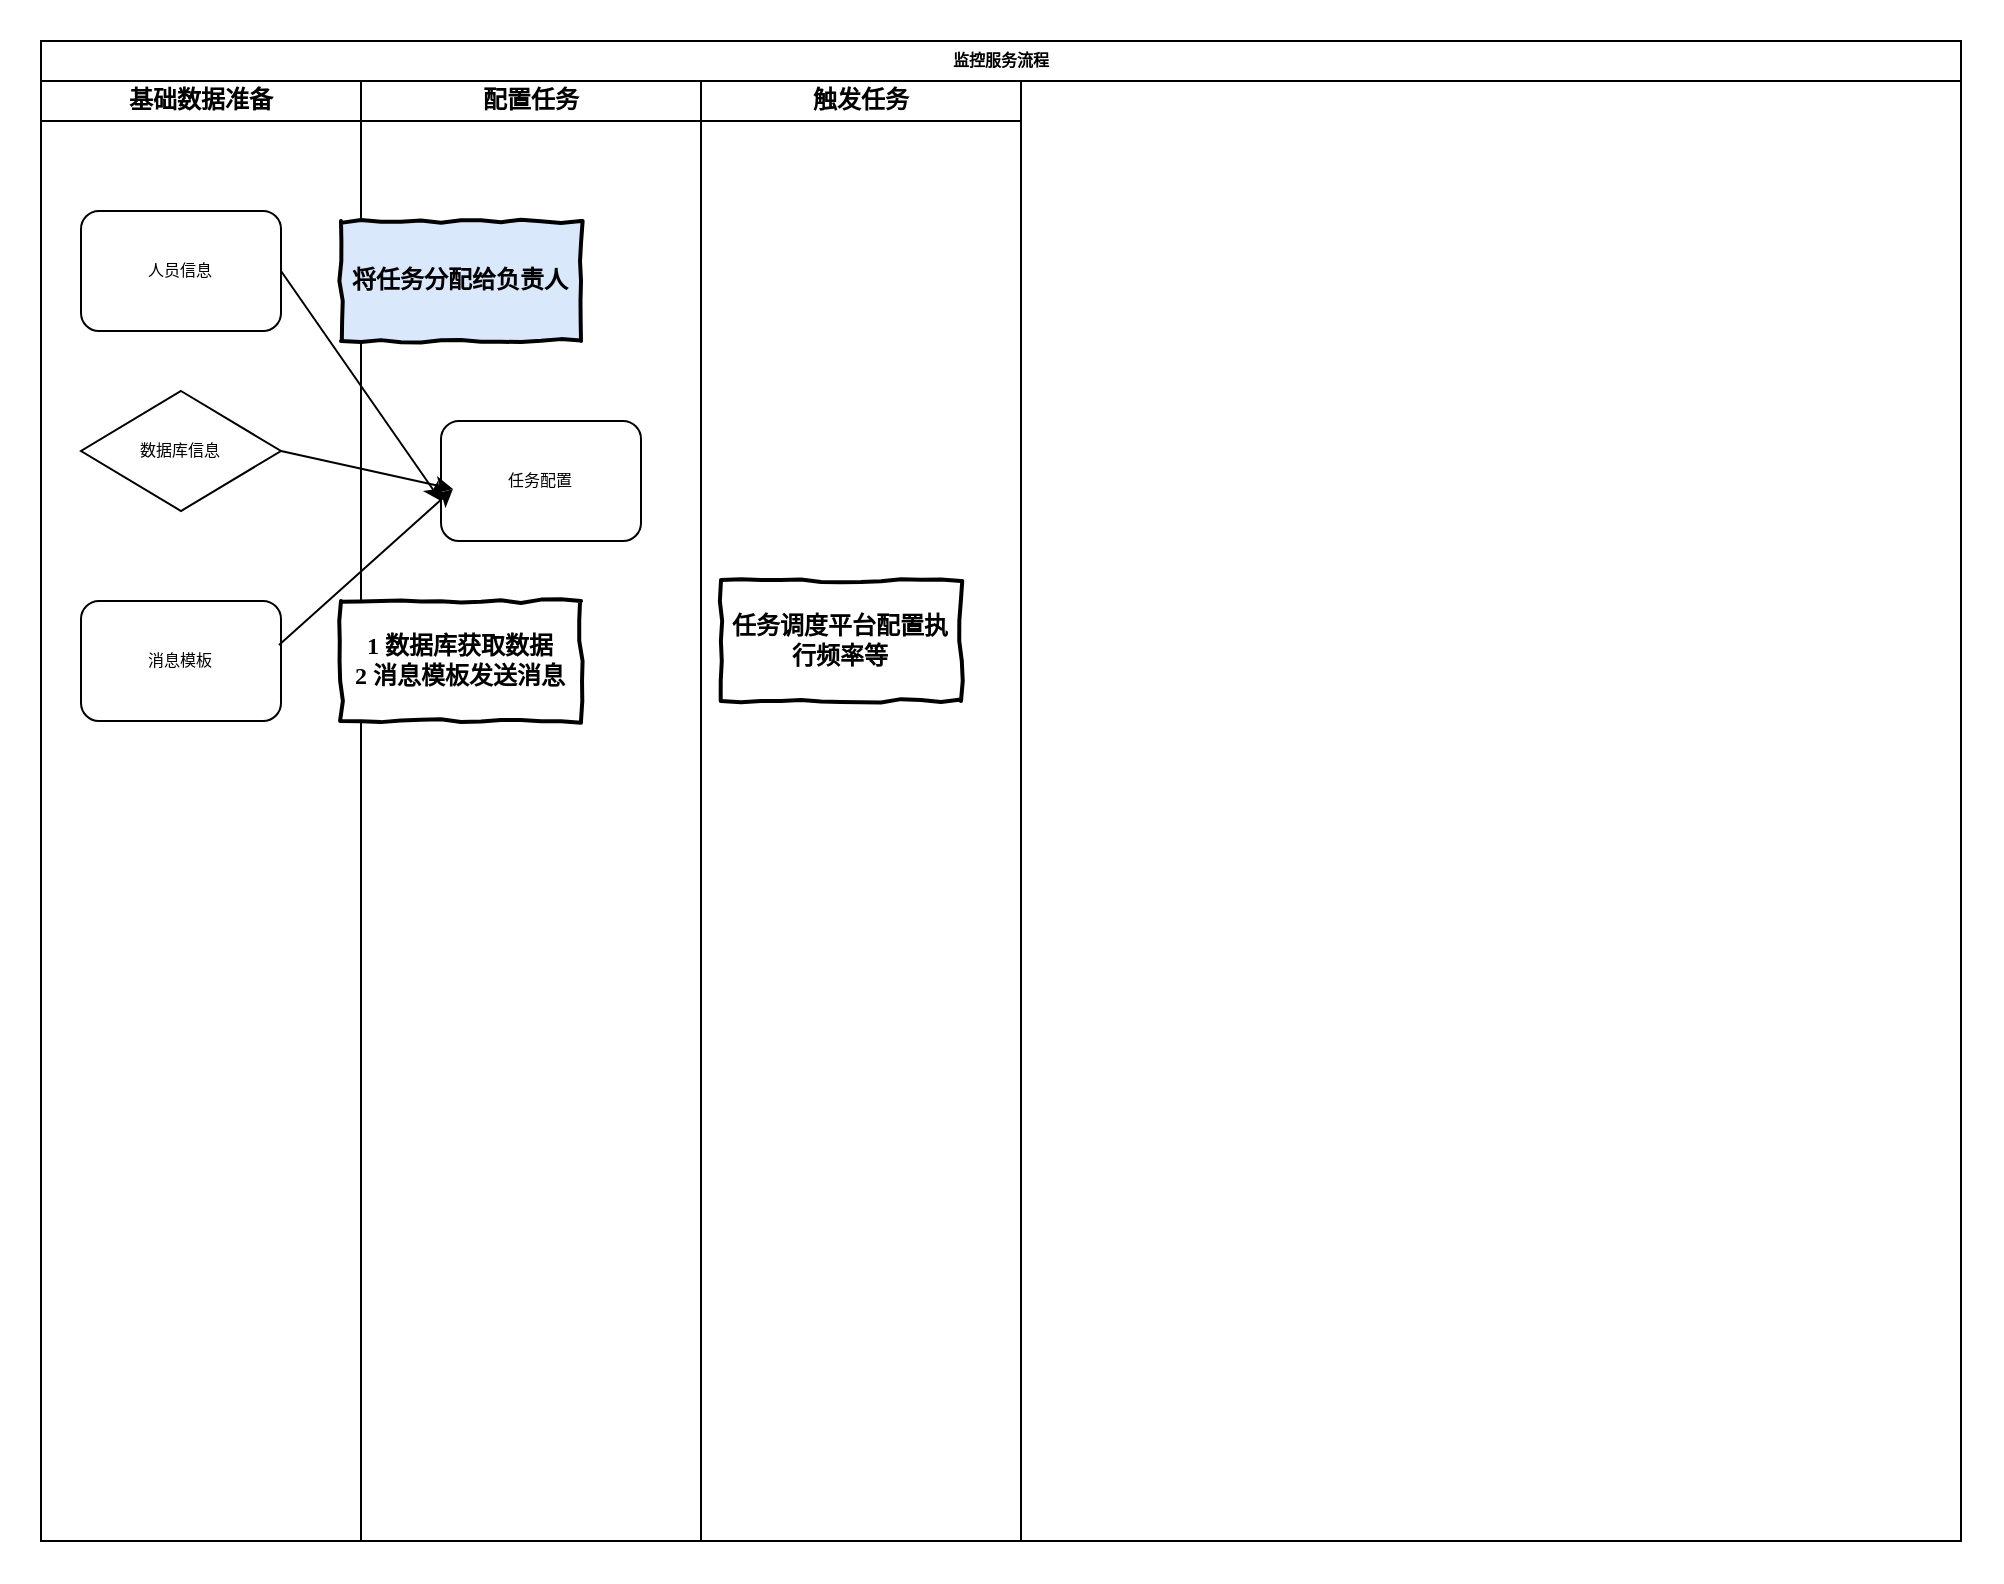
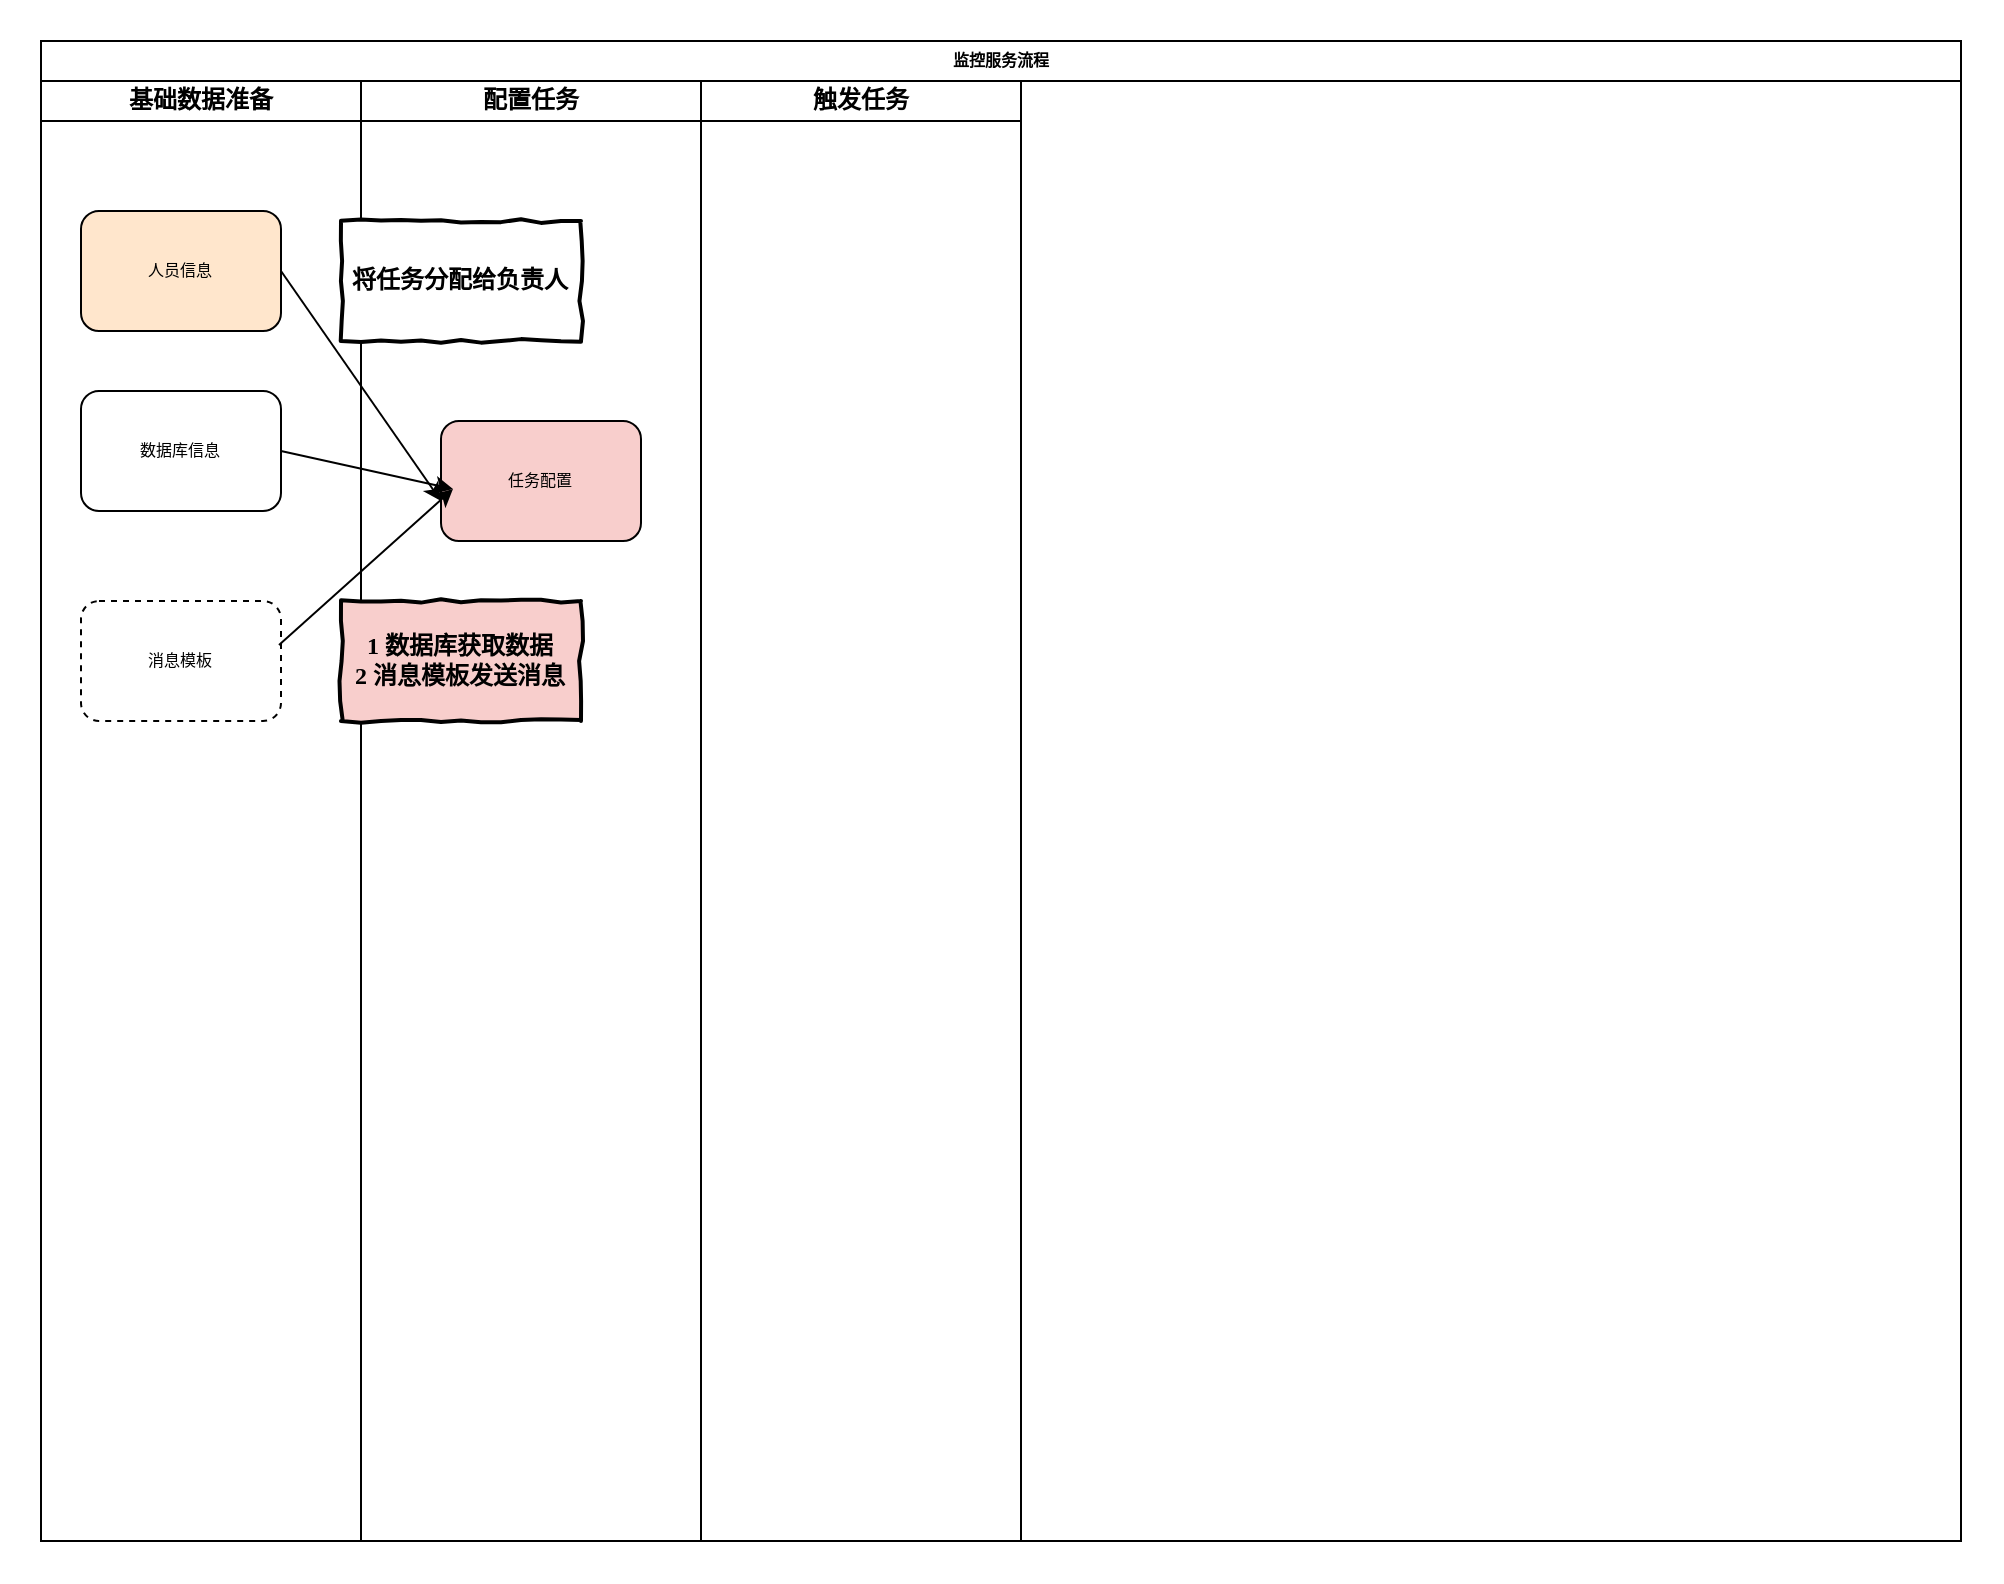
(181, 271) -> (181, 271)
(461, 281) -> (461, 281)
(181, 451) -> (181, 451)
(541, 481) -> (541, 481)
(841, 641) -> none
(181, 661) -> (181, 661)
(461, 661) -> (461, 661)
